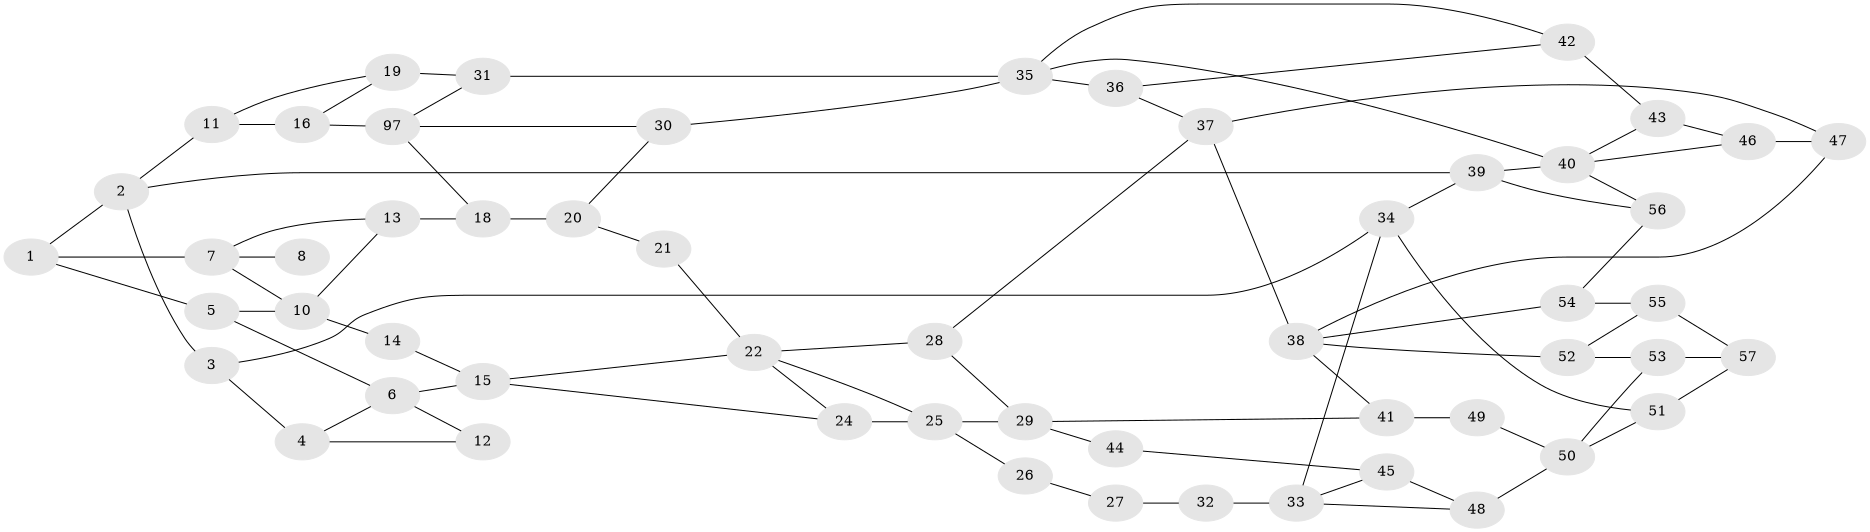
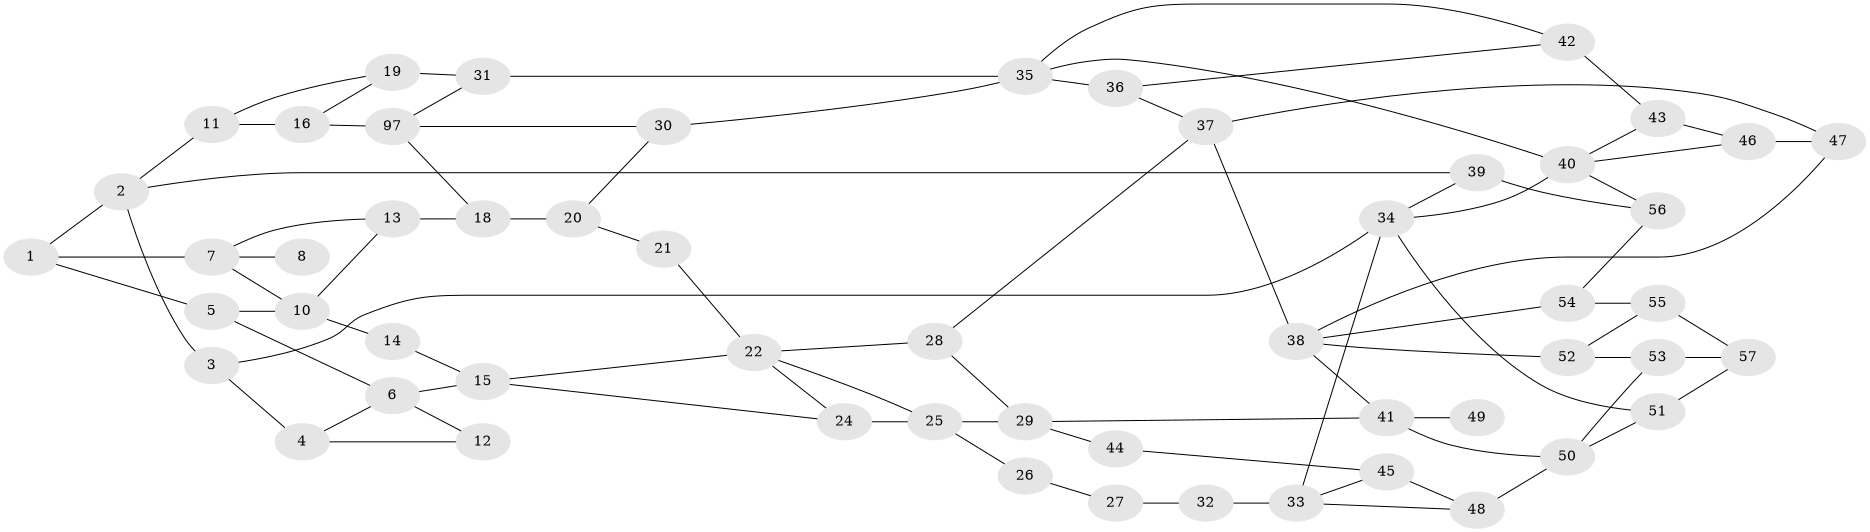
(1522, 169) -> (1484, 206)
(1522, 437) -> (1473, 450)
